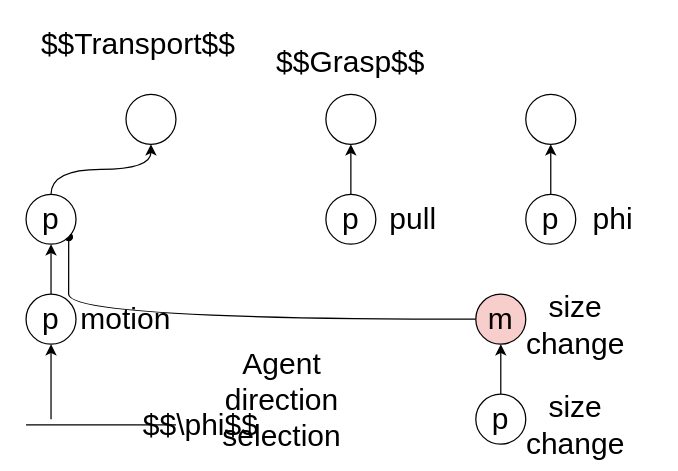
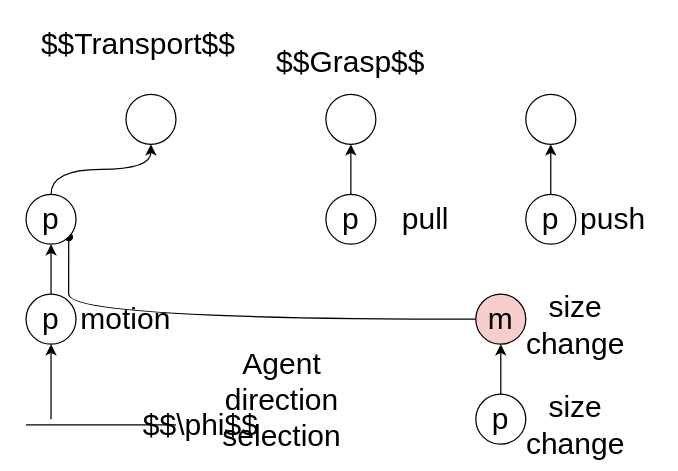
(413, 219) -> (426, 219)
(613, 219) -> (613, 219)
